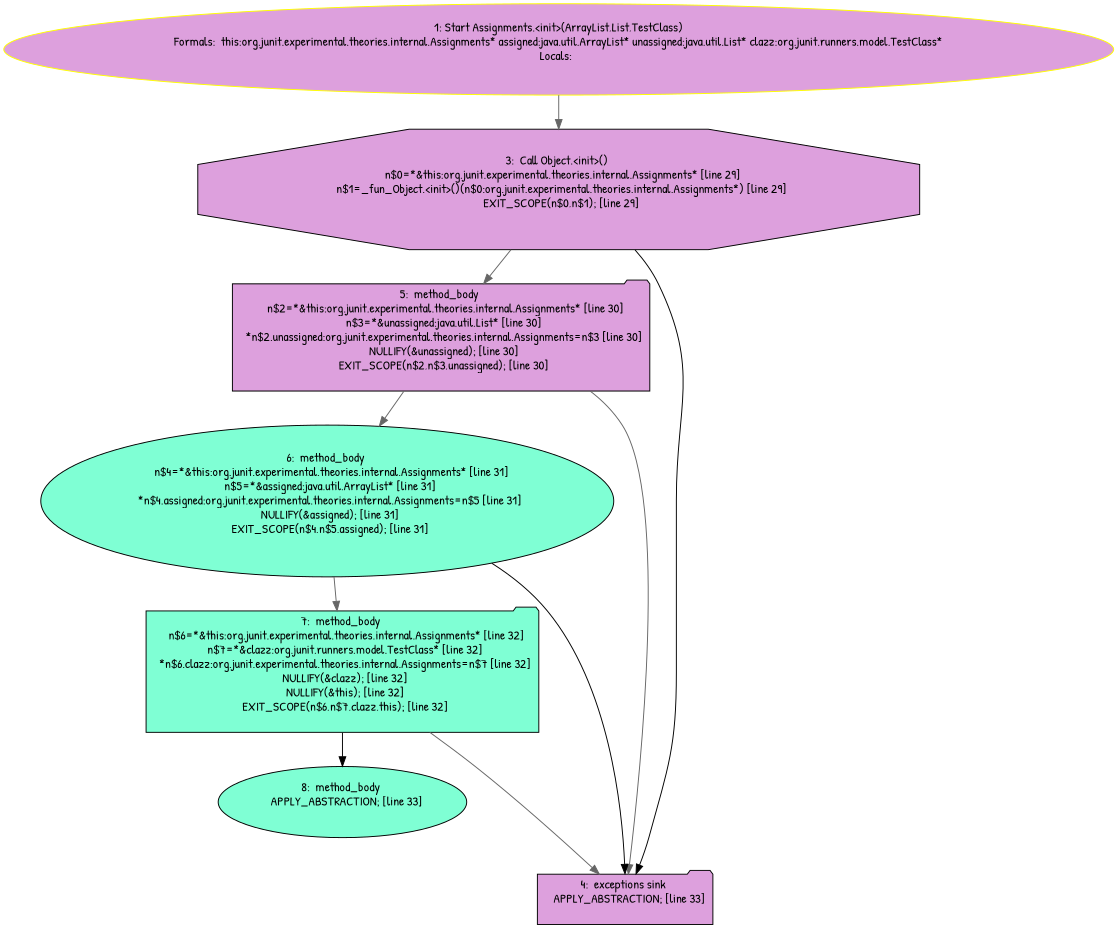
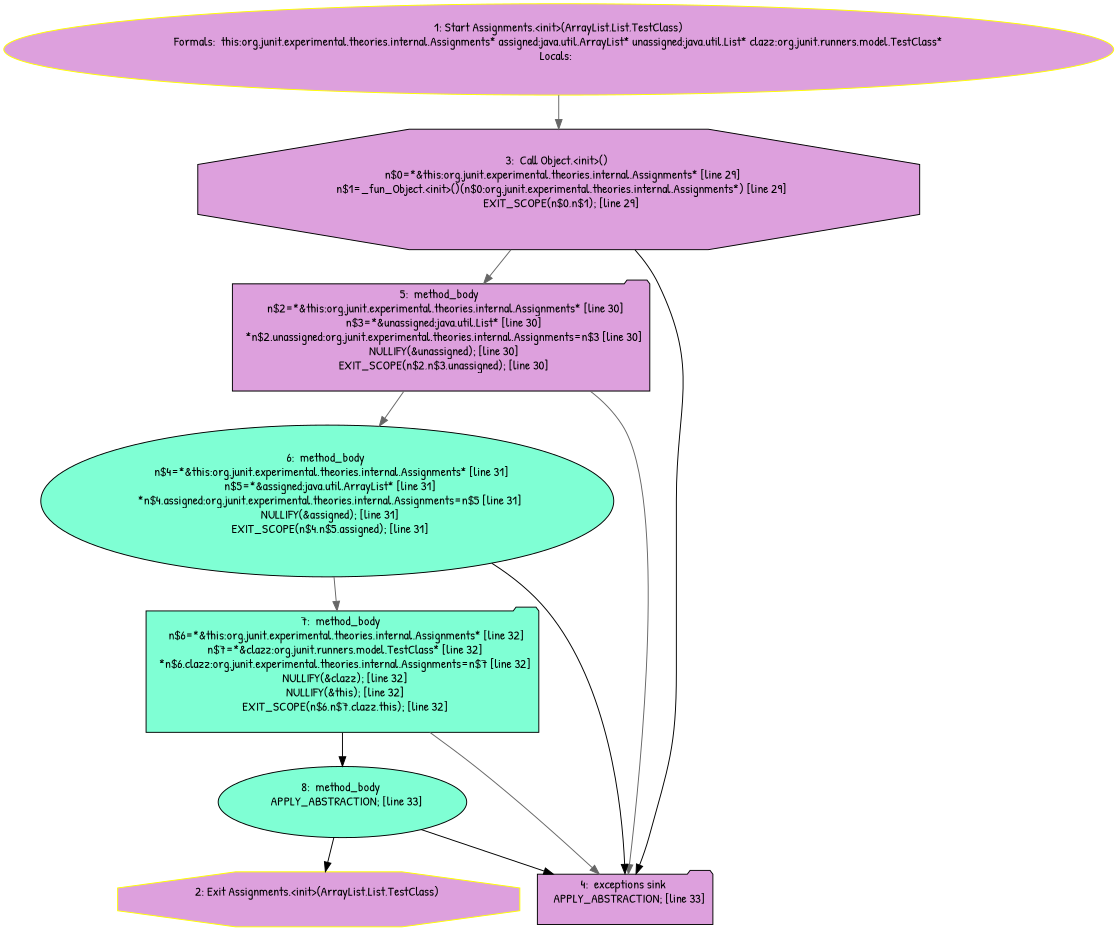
none -> (483, 850)
none -> (319, 899)
